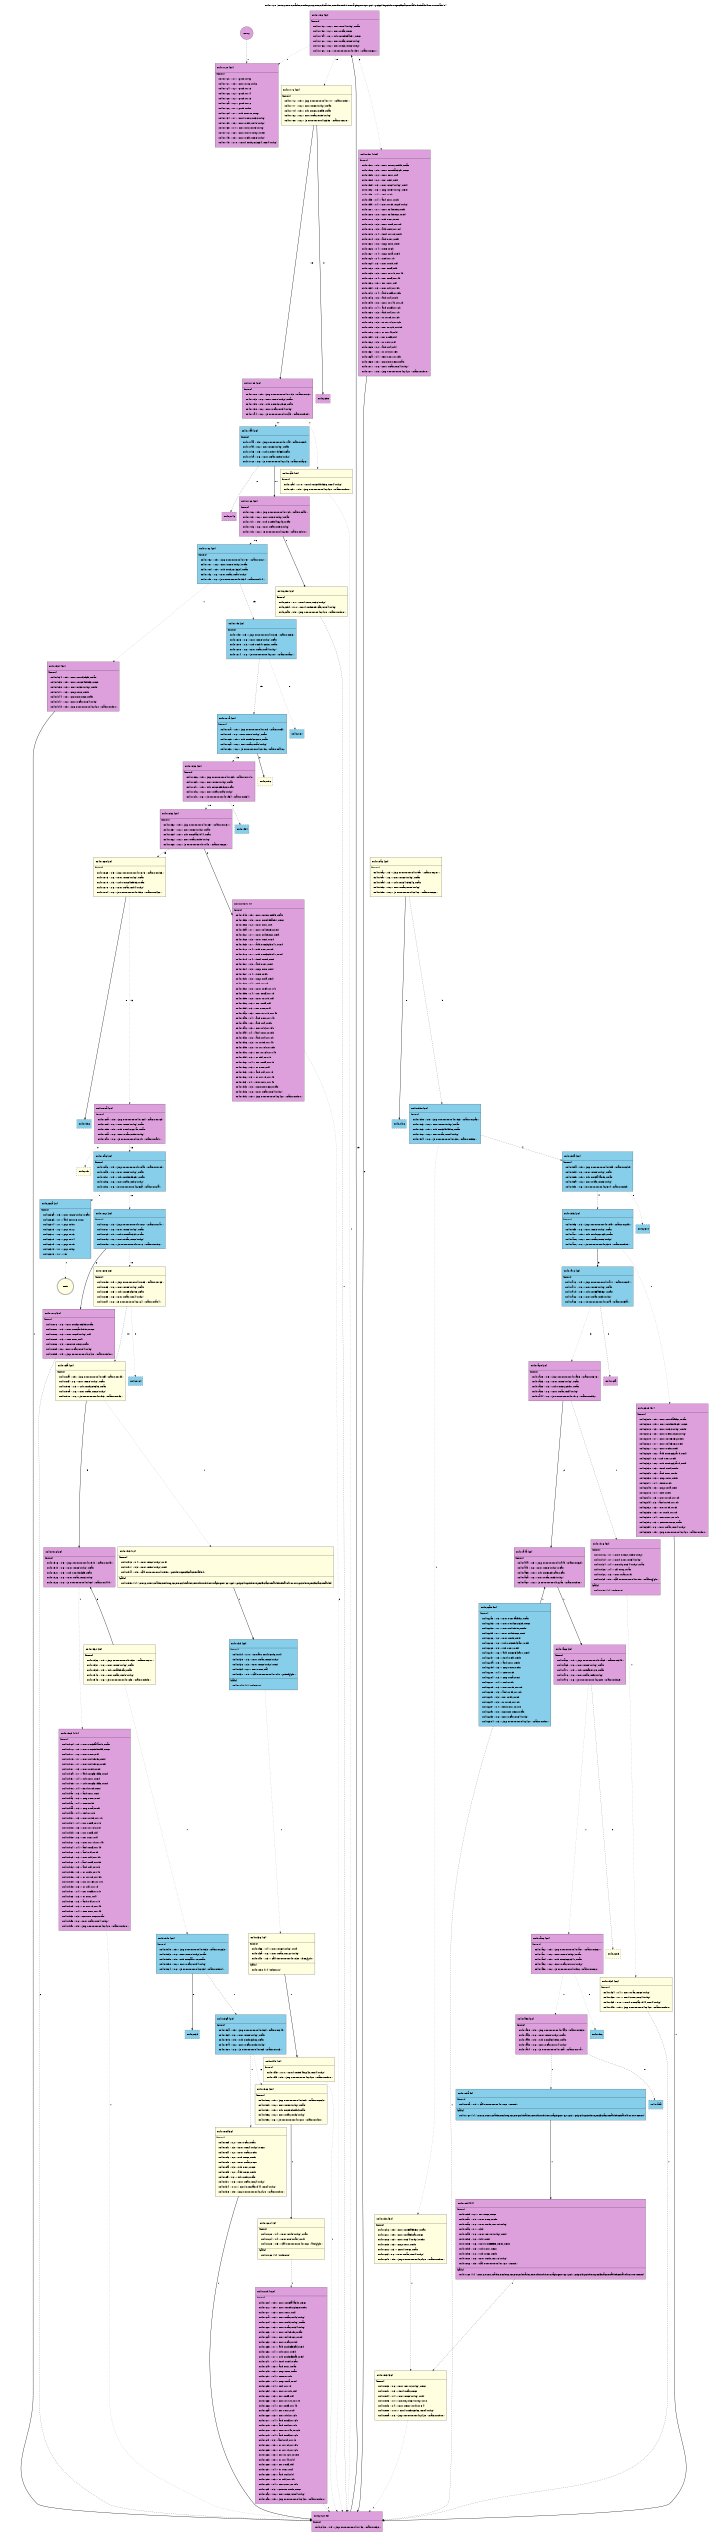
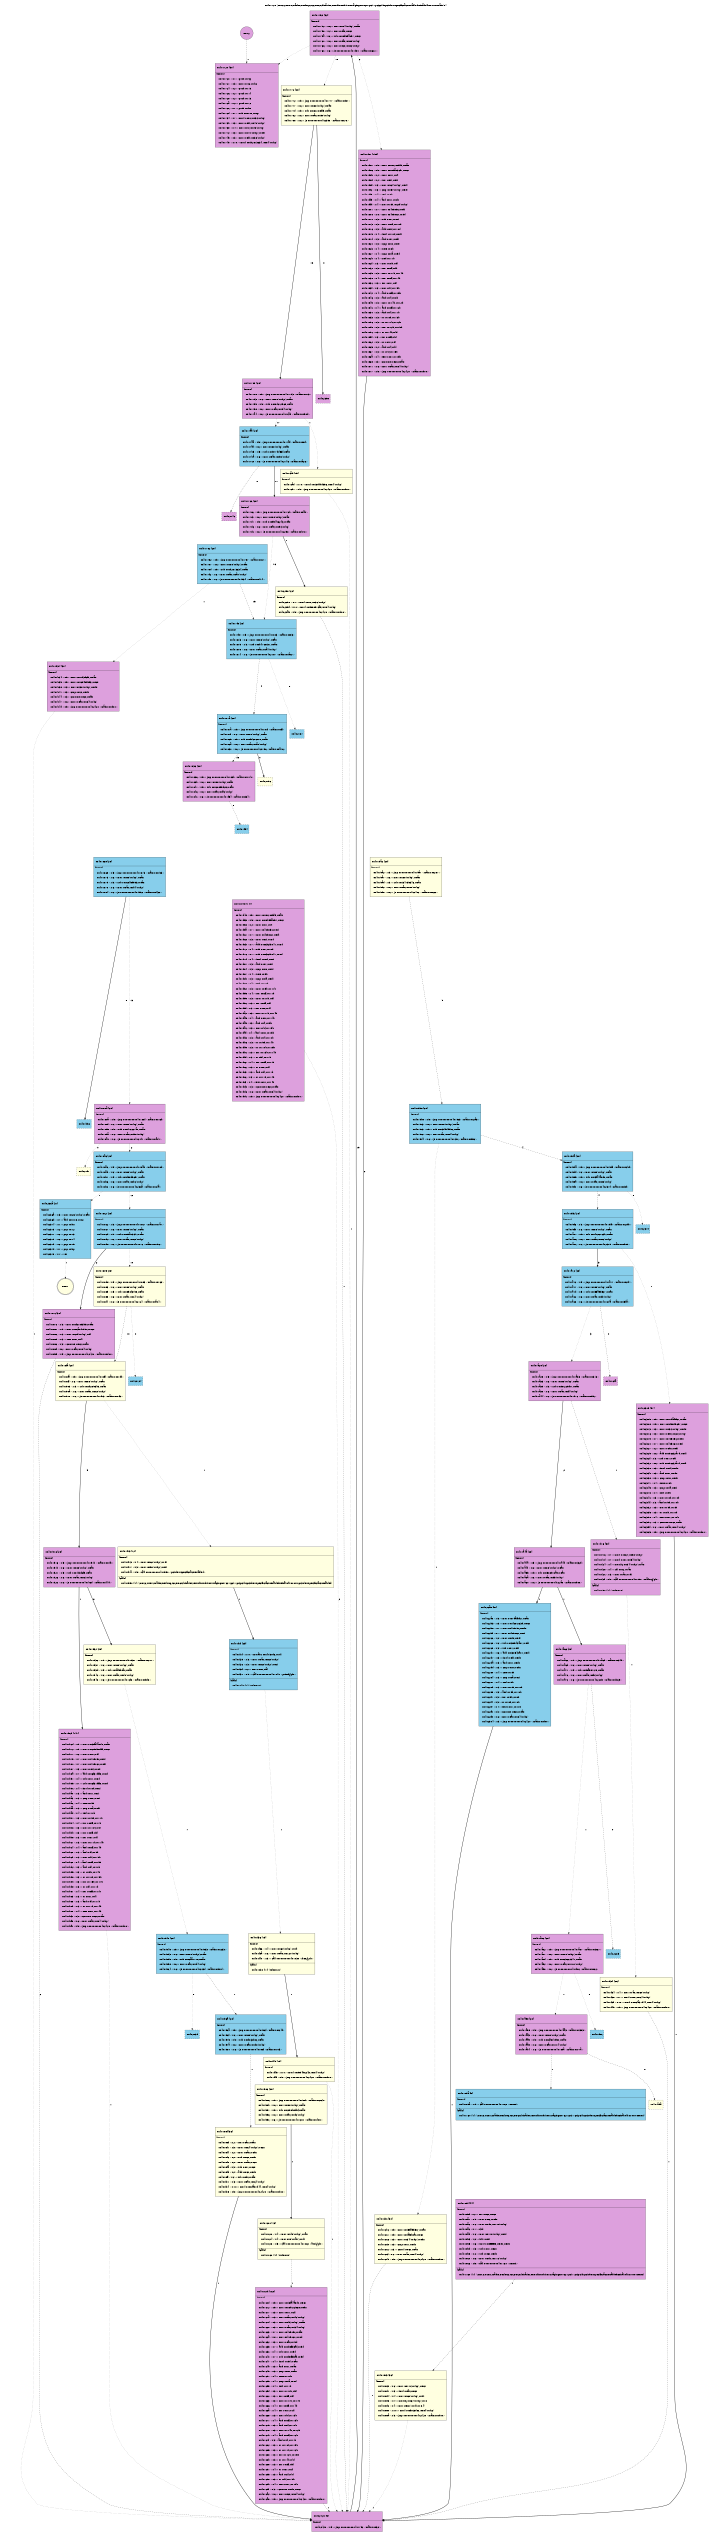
(254, 540) -> (269, 577)
(261, 687) -> (261, 687)
(196, 829) -> none
(130, 877) -> (130, 877)
(399, 1124) -> none
(132, 1148) -> (132, 1148)
(65, 1287) -> (65, 1287)
(542, 1596) -> (540, 1594)
(103, 1616) -> (99, 1615)
(79, 1657) -> (79, 1657)
(33, 1744) -> (33, 1744)
(613, 1954) -> (613, 1954)
(192, 2001) -> (192, 2001)
(256, 2069) -> none
(656, 2105) -> (656, 2105)
(451, 2146) -> (451, 2146)
(551, 2159) -> none
(411, 2317) -> (369, 2385)
